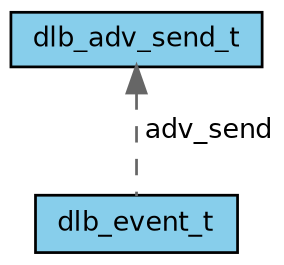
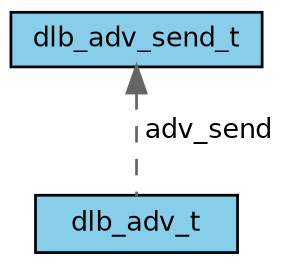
(137, 224) -> (137, 224)
